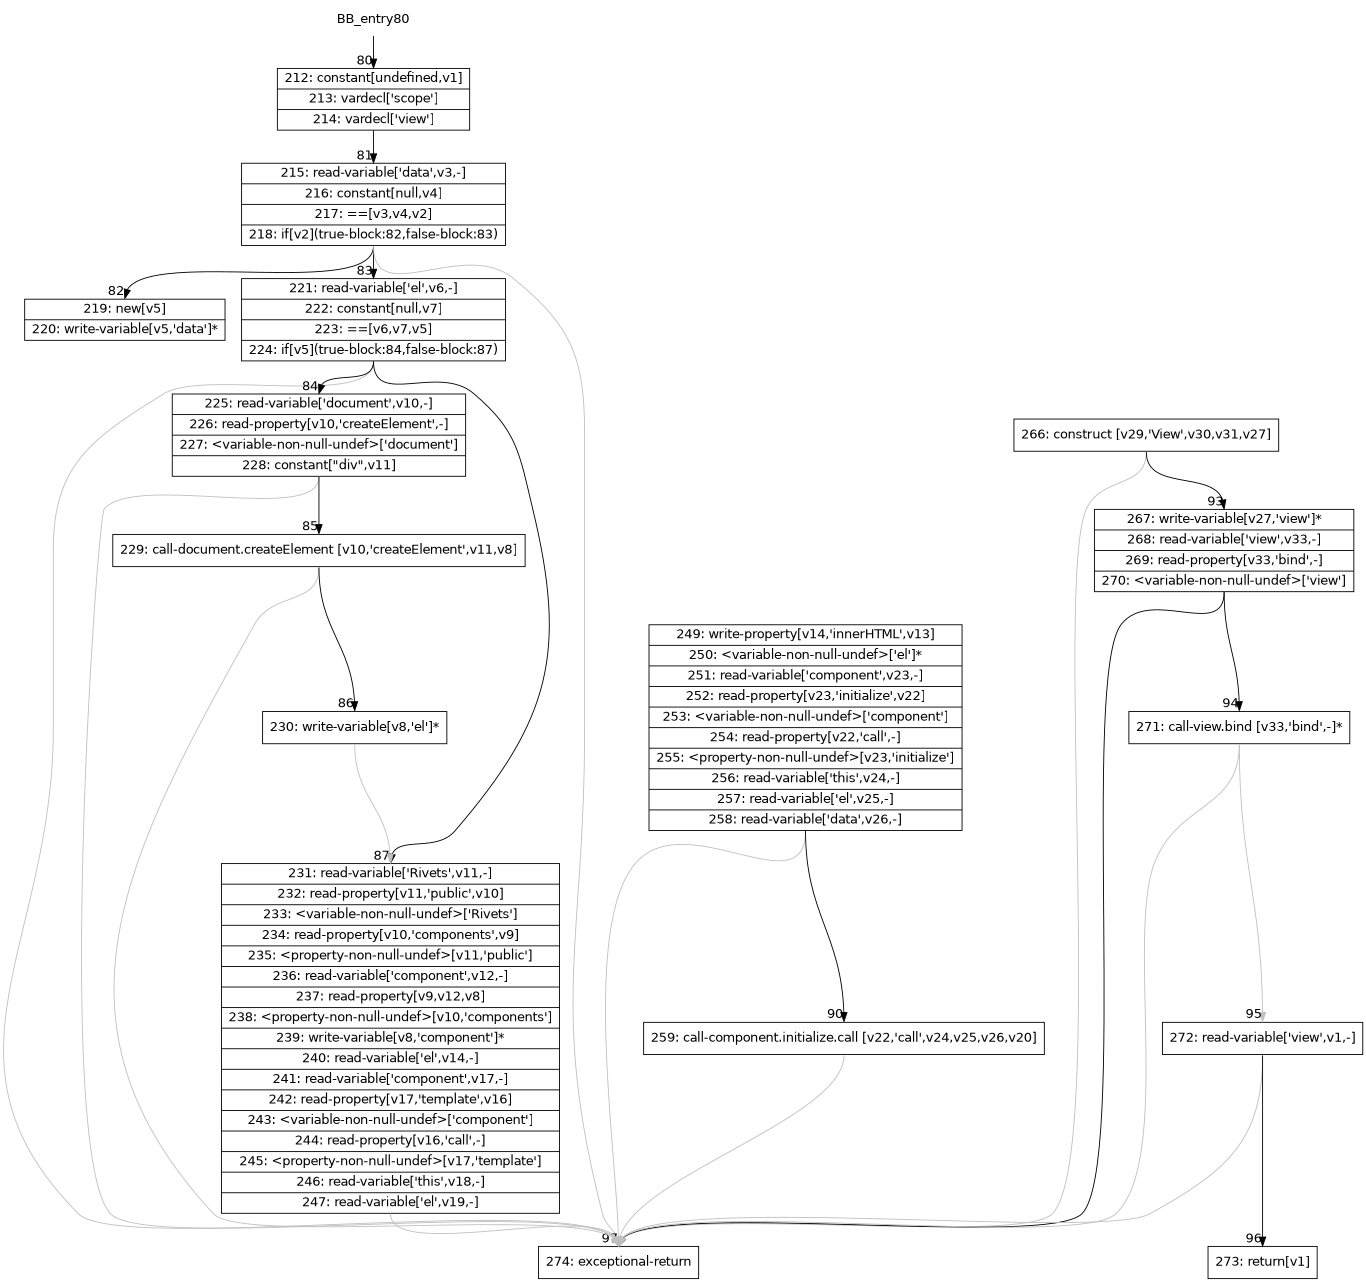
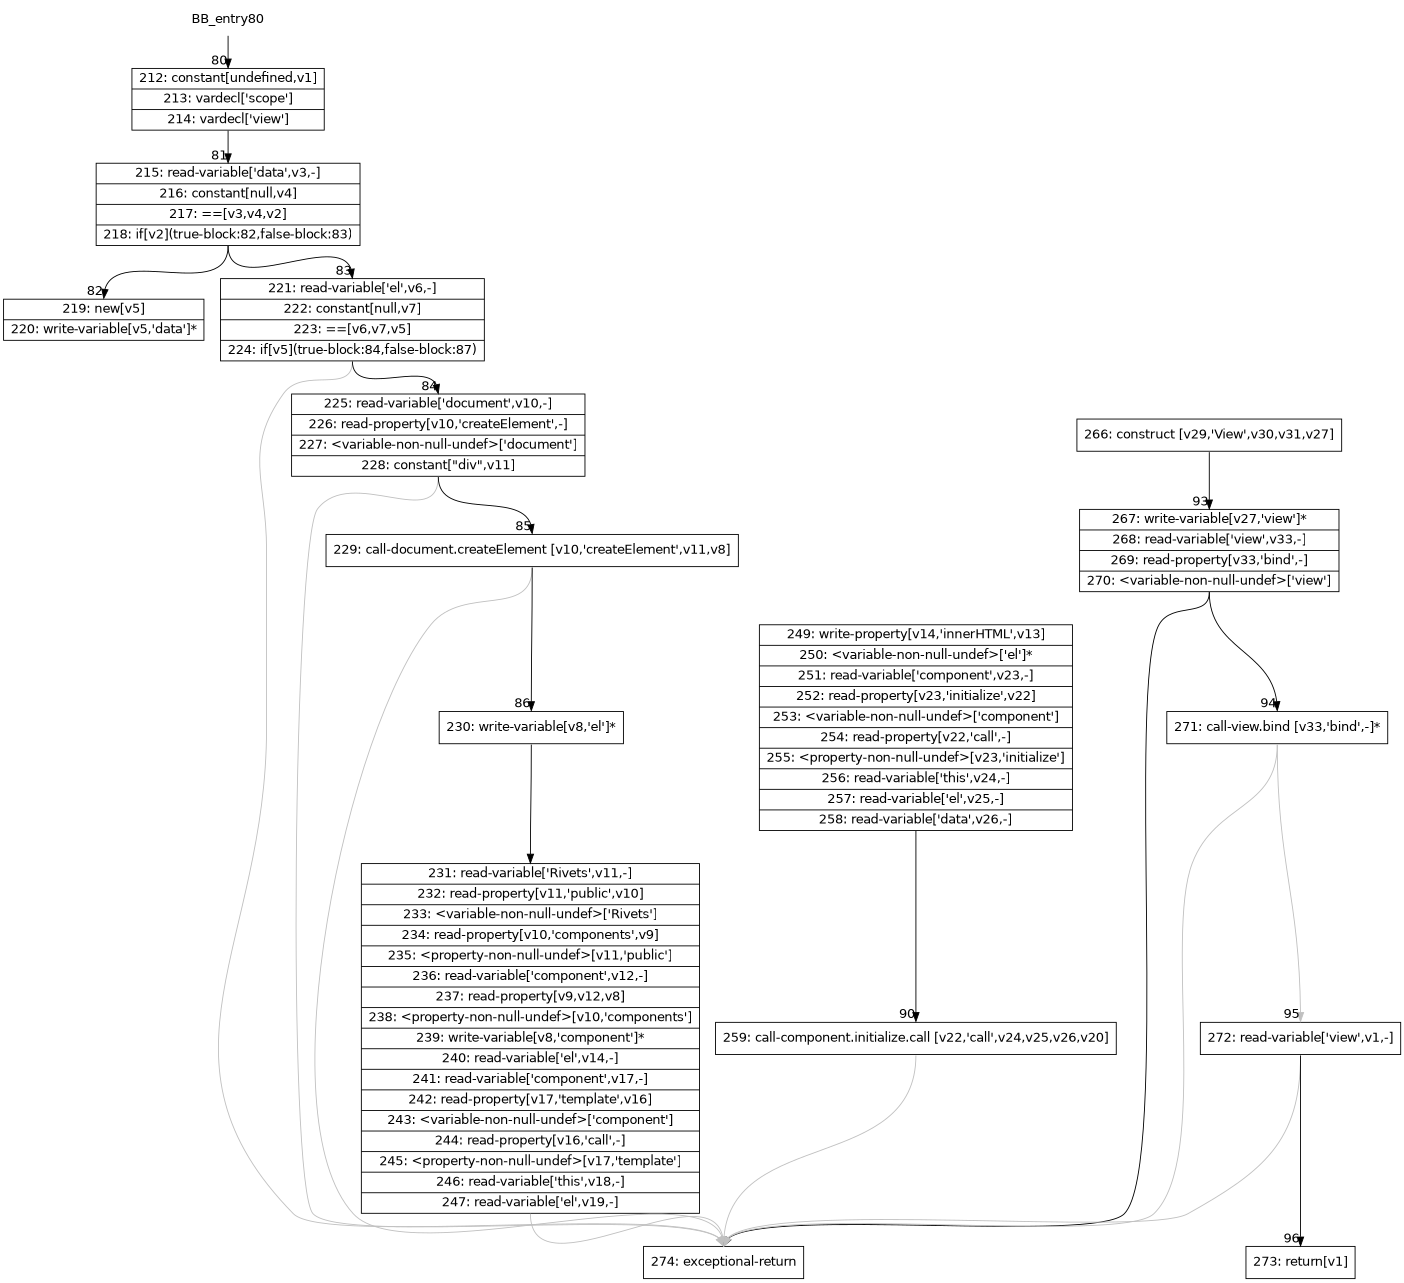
(547, 592) -> none
(585, 669) -> none
(370, 800) -> (531, 799)
(609, 950) -> none
(1077, 1035) -> none
